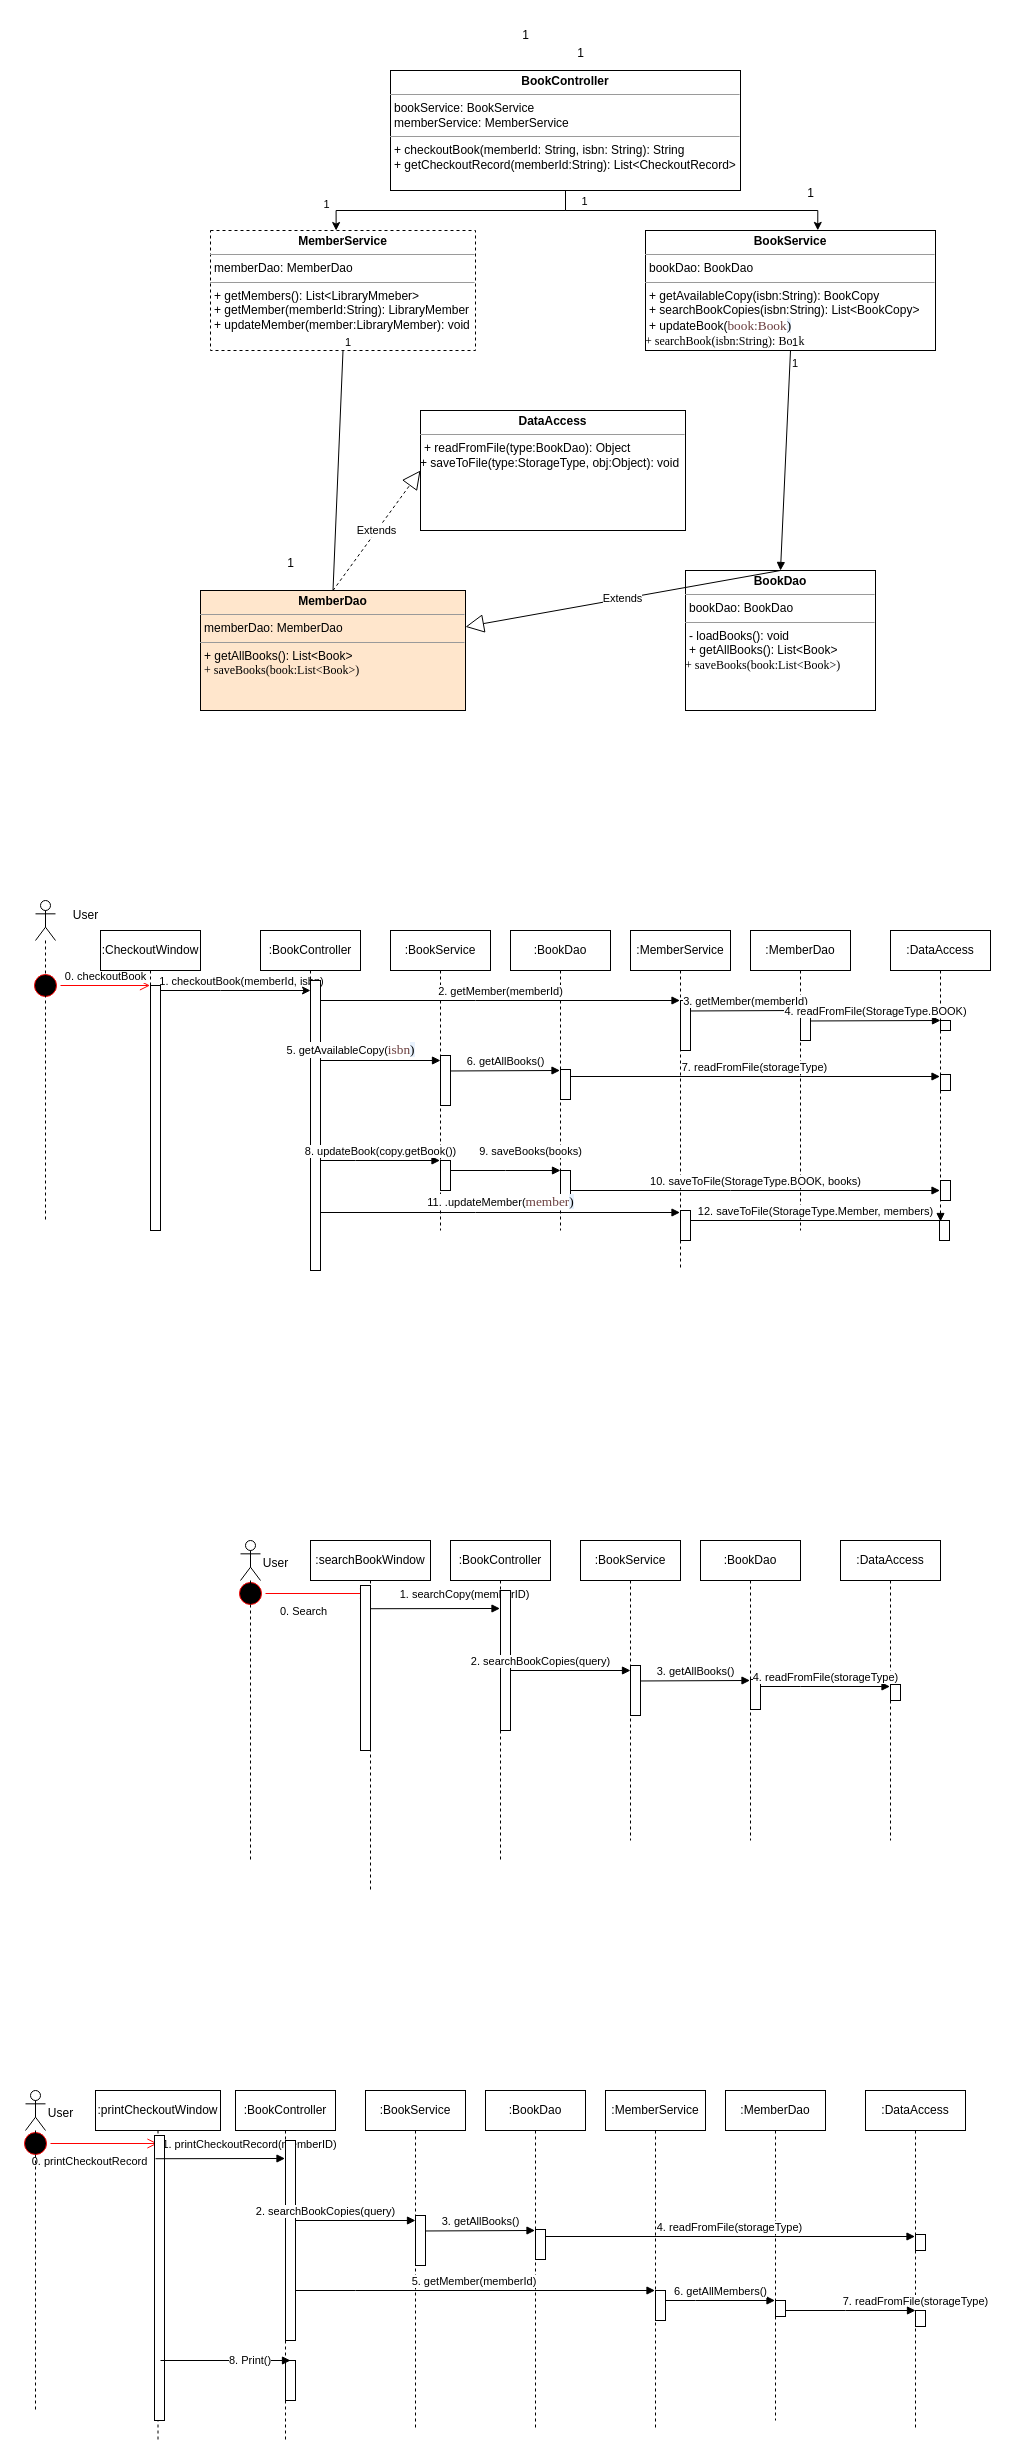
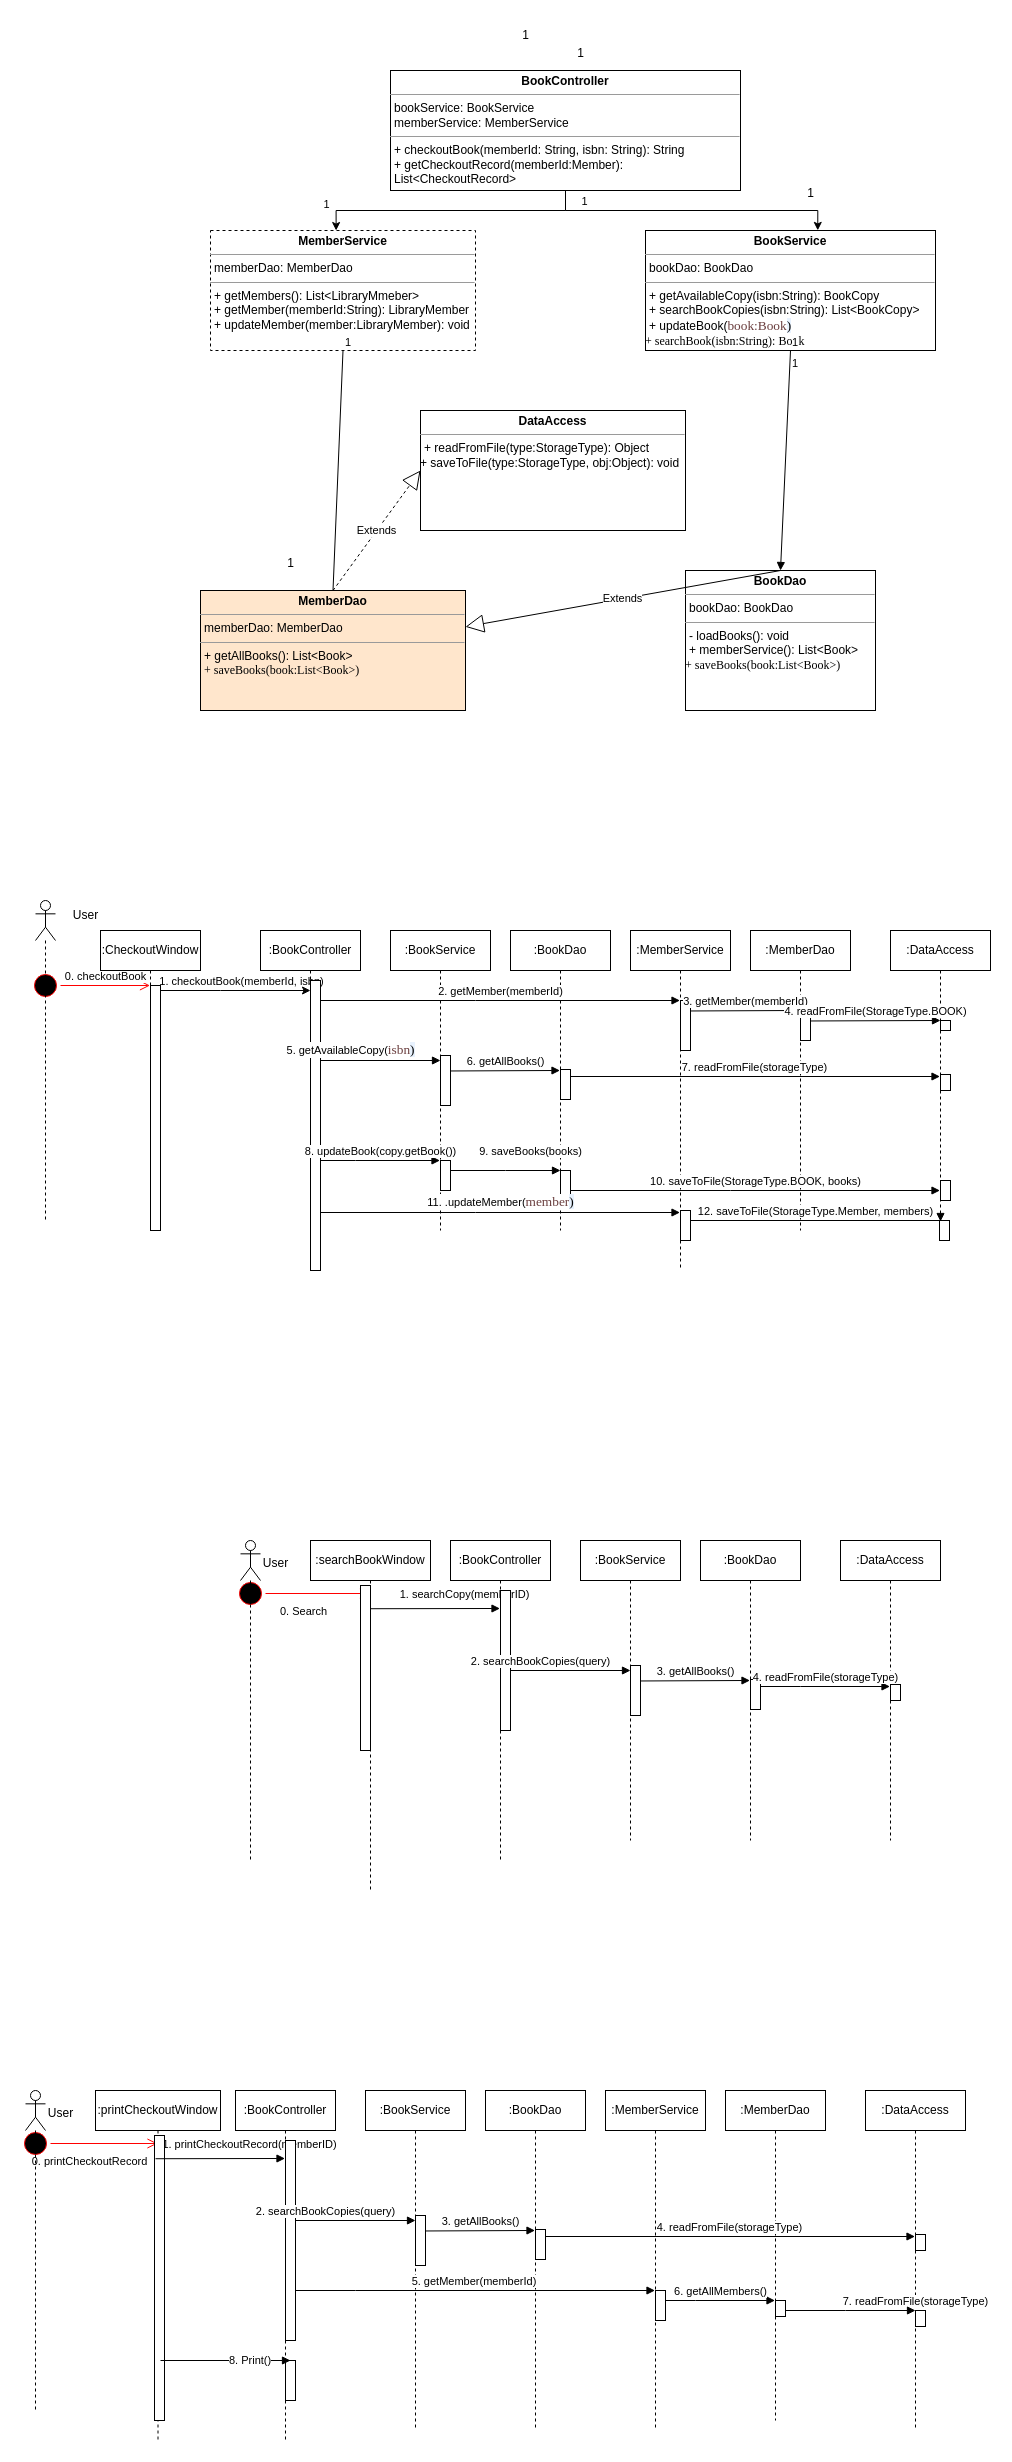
(567, 114) -> (567, 114)
(554, 439) -> (554, 439)
(775, 607) -> (775, 607)
